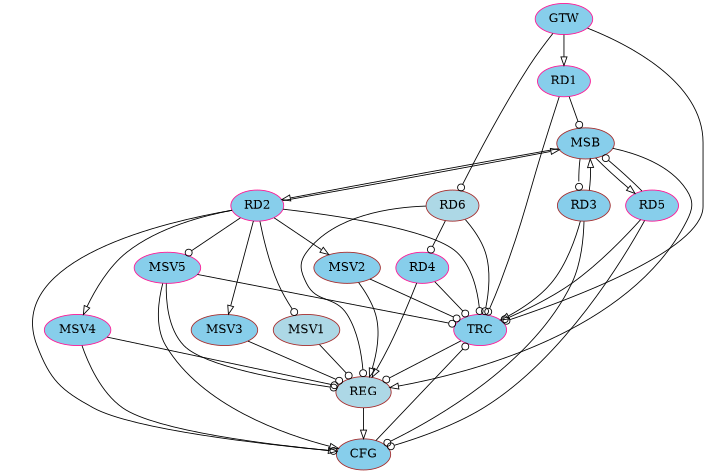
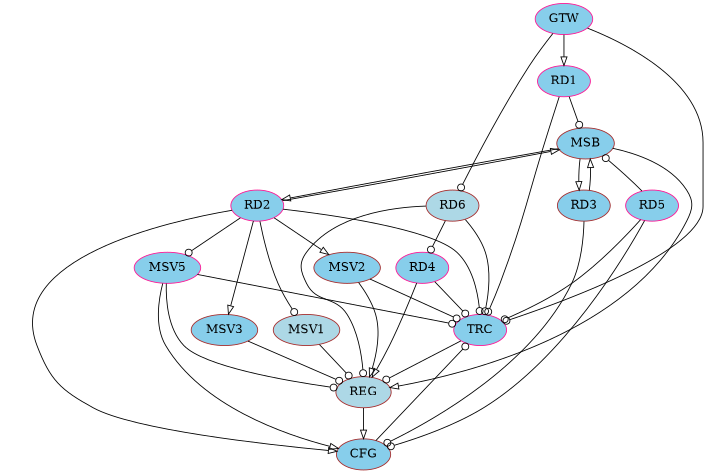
(579, 170) -> (579, 170)
(612, 173) -> none
(556, 277) -> none
(78, 330) -> none
